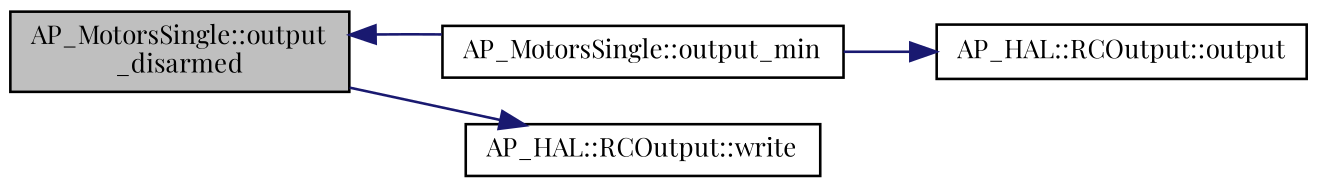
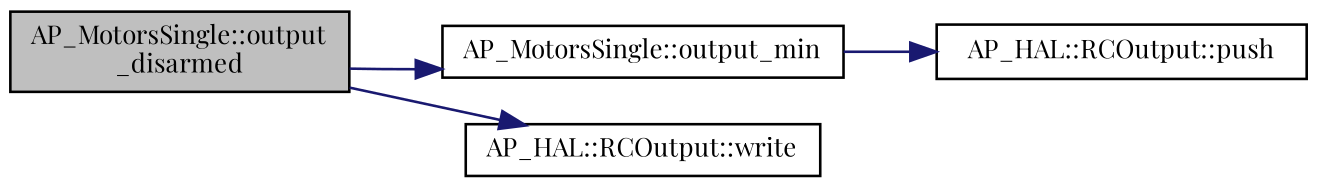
(409, 34) -> (383, 69)
(1122, 52) -> (1122, 52)
